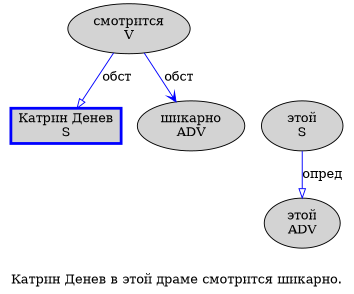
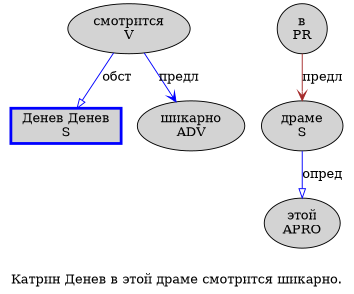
none -> (302, 29)
(179, 77) -> (179, 77)
(66, 126) -> (66, 126)
(302, 126) -> (302, 126)
(302, 223) -> (302, 223)
